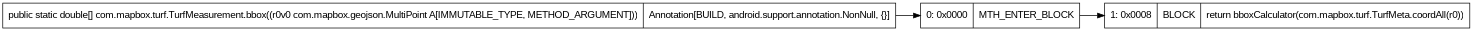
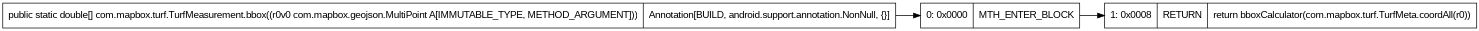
(1179, 15) -> (1182, 15)
